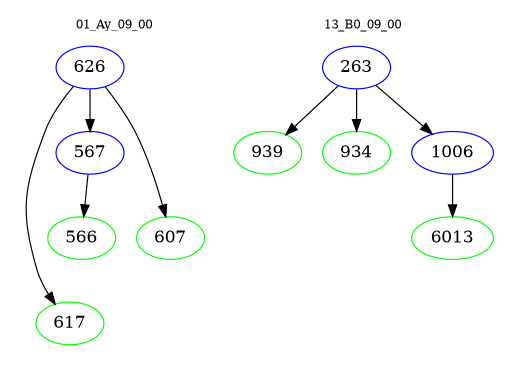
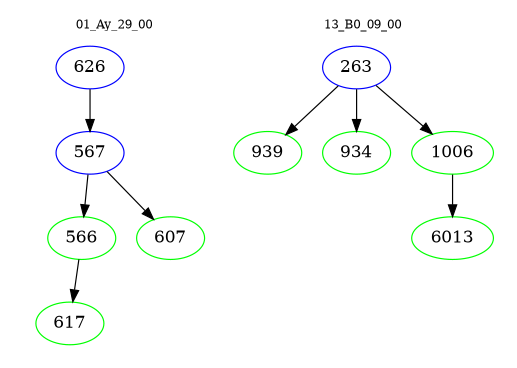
(114, 25) -> (114, 25)
(140, 143) -> (126, 191)
(453, 153) -> (453, 153)
(28, 187) -> (77, 275)
